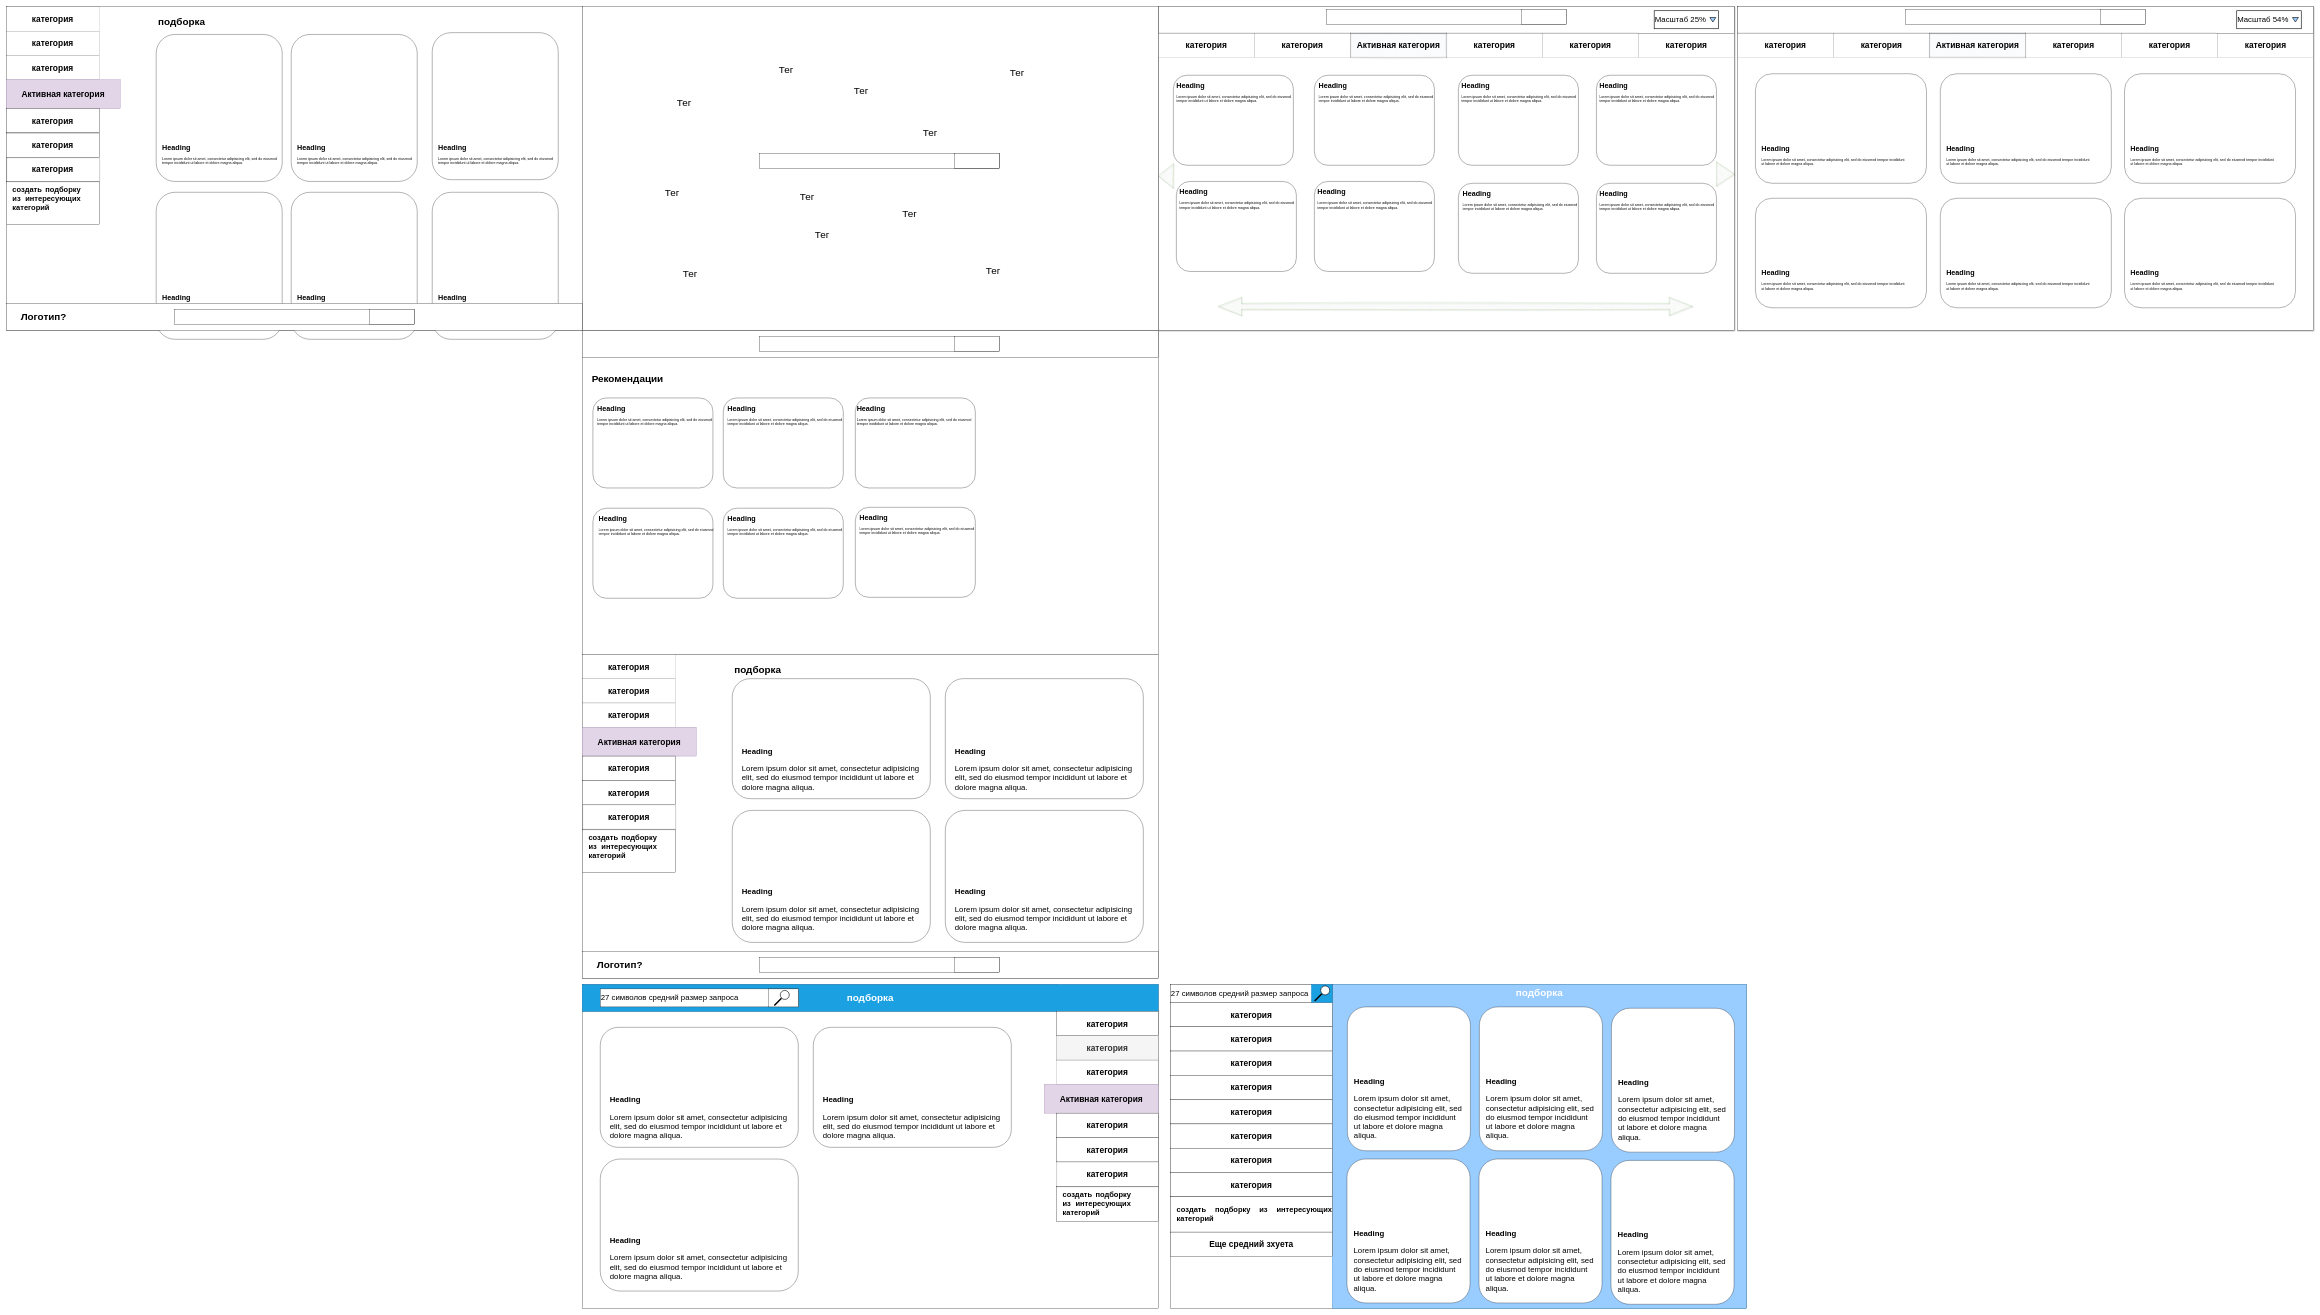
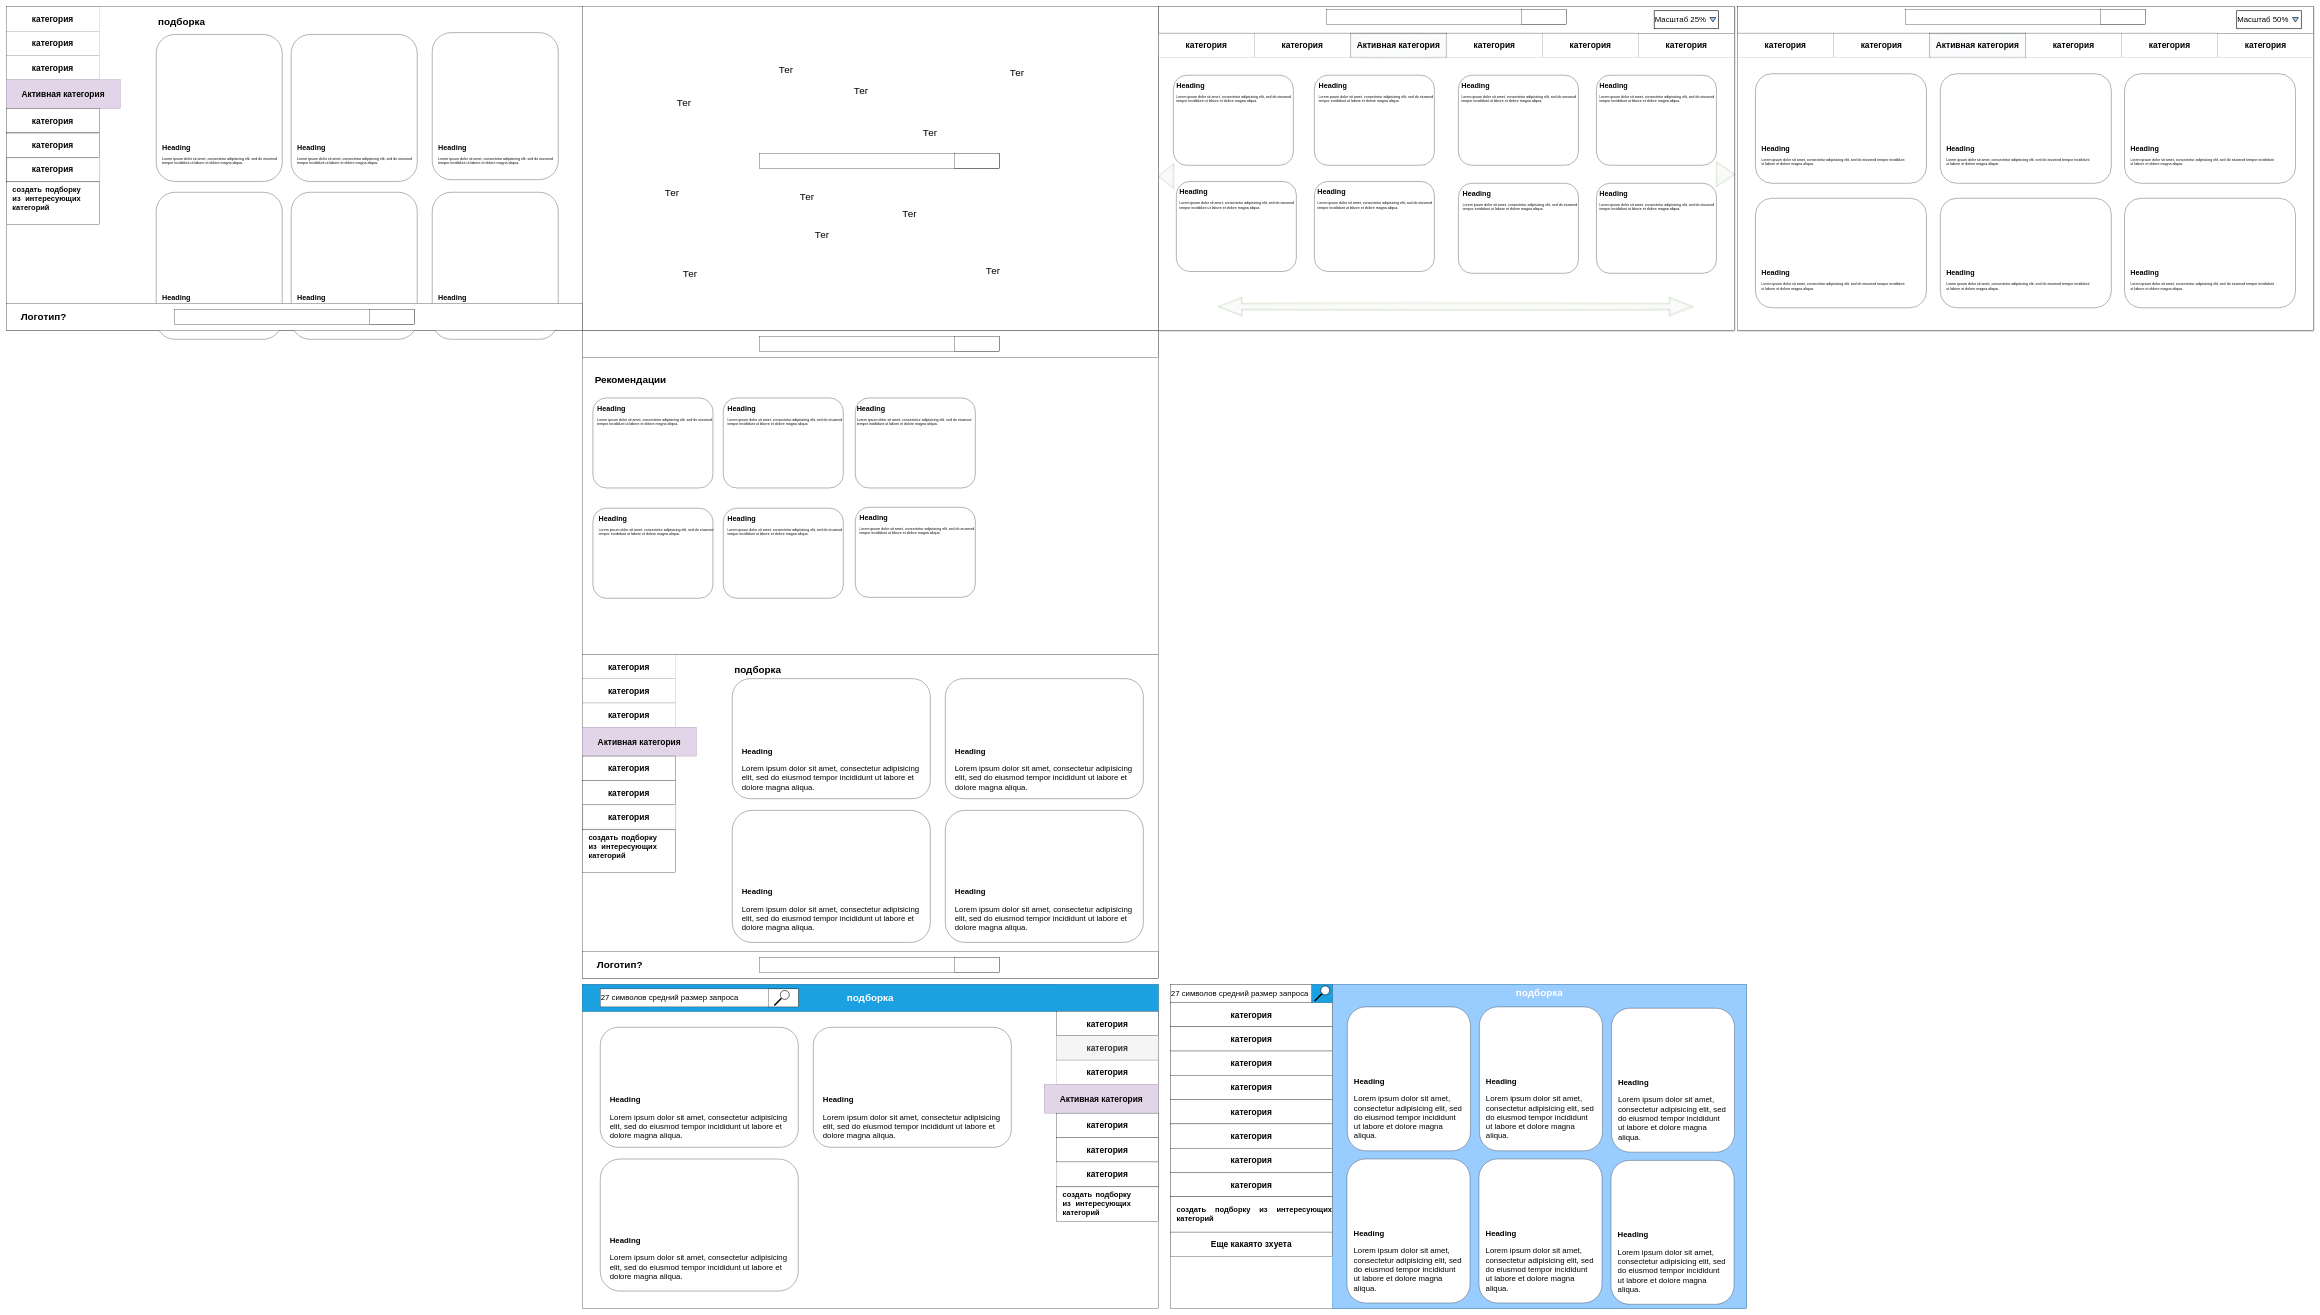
(2248, 20) -> (2248, 20)
(627, 378) -> (630, 380)
(1251, 1244) -> (1251, 1244)
